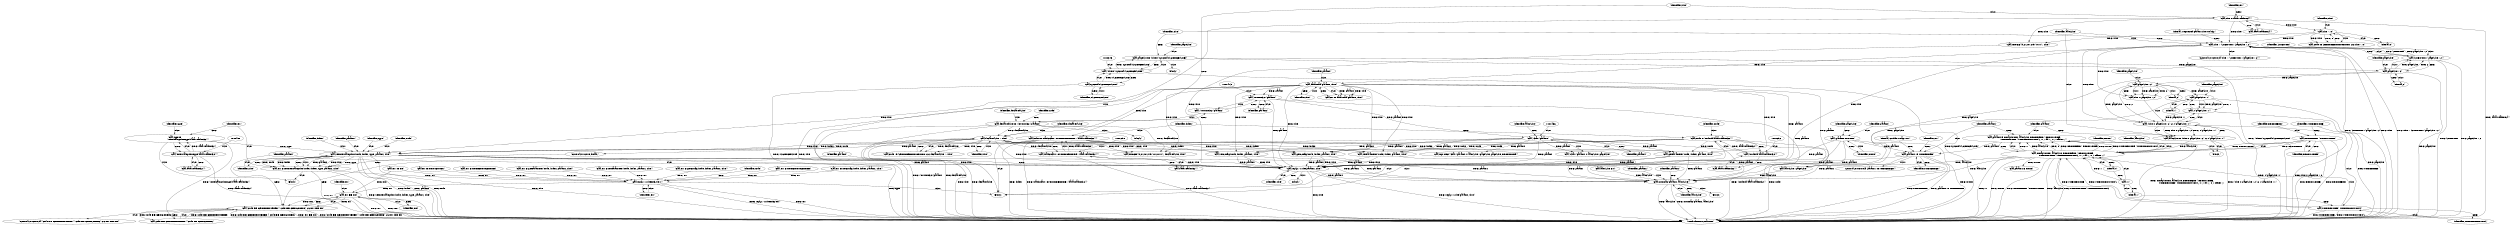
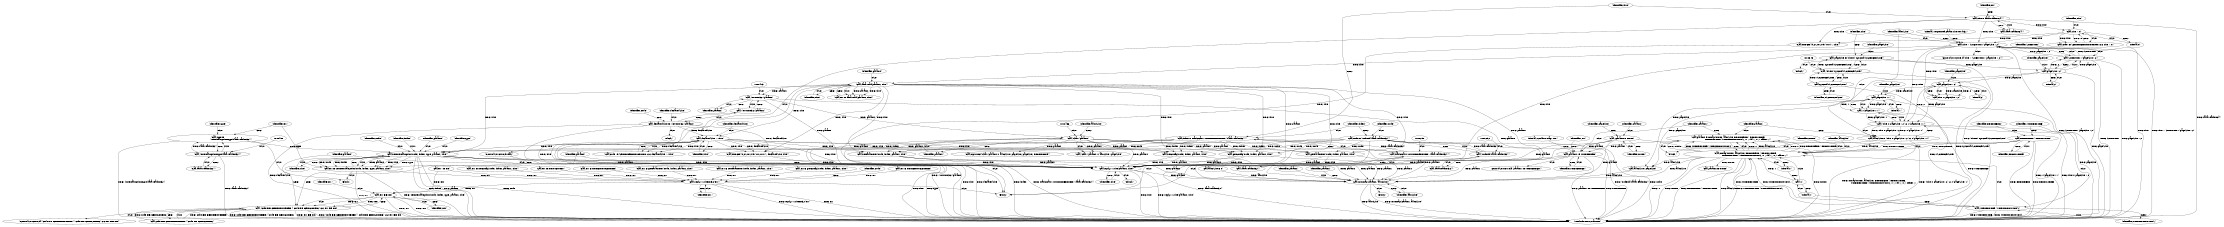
(2152, 110) -> none
(1404, 145) -> none
